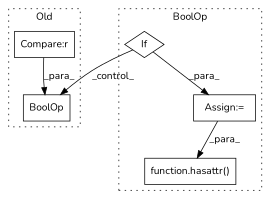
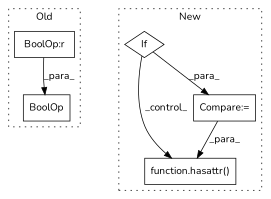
(190, 17) -> (190, 17)
(44, 44) -> (44, 44)
(98, 67) -> (140, 109)
(225, 108) -> (225, 108)
